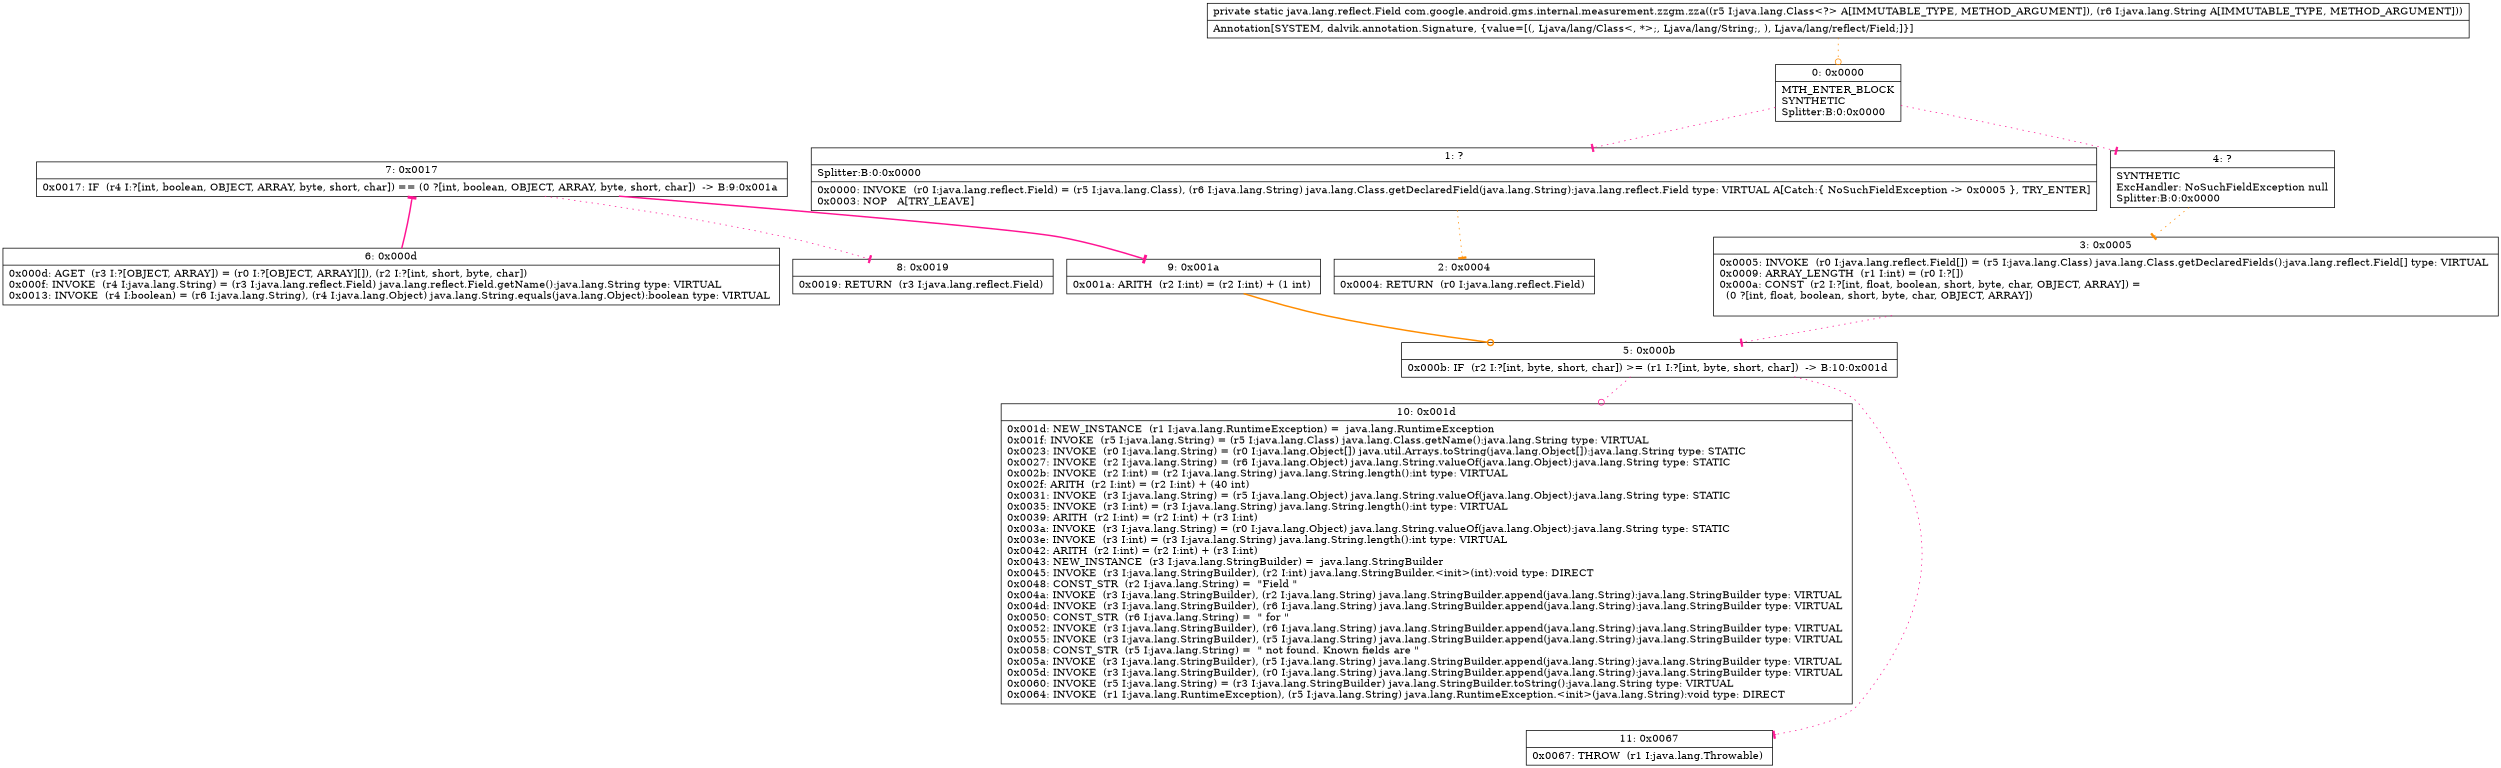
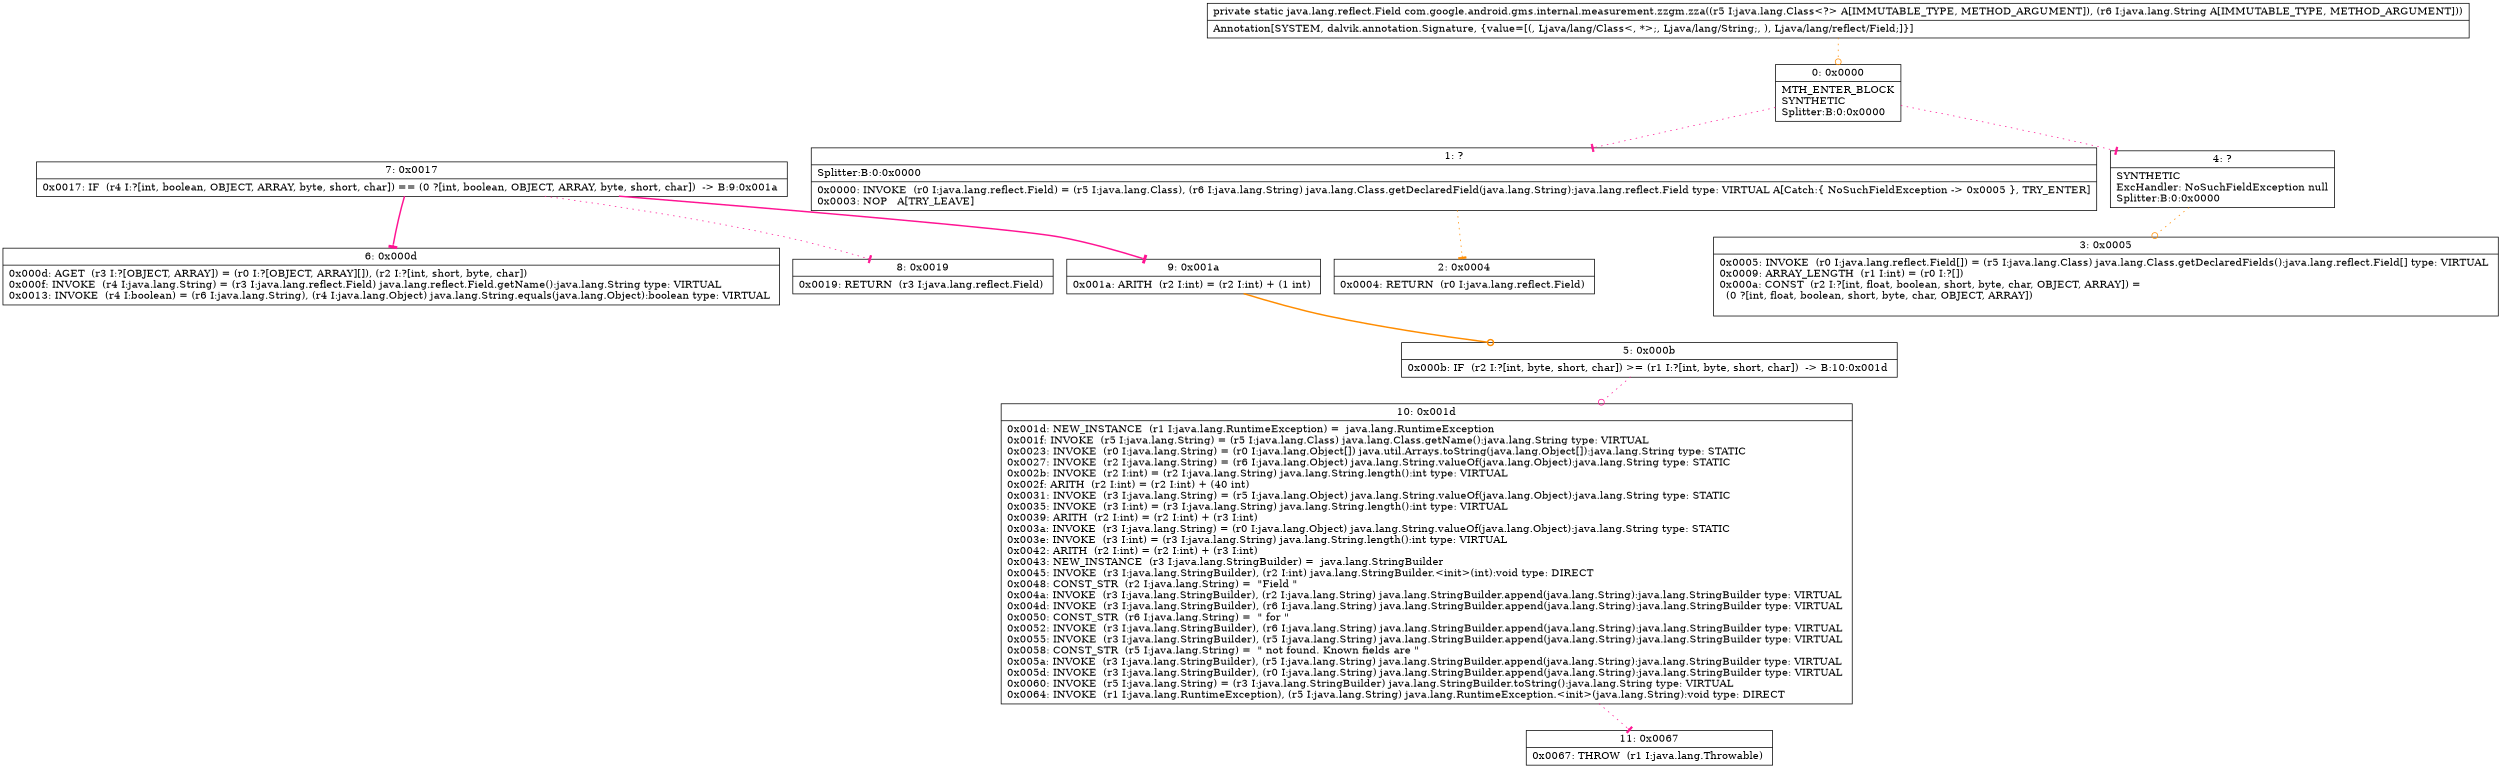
(2173, 221) -> (2173, 221)
(407, 224) -> (398, 220)
(1818, 329) -> none
(1921, 563) -> (1613, 716)
